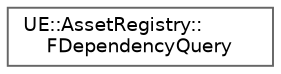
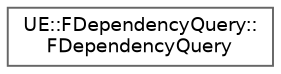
(140, 37) -> (140, 37)
